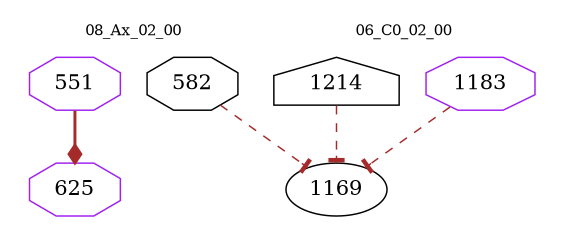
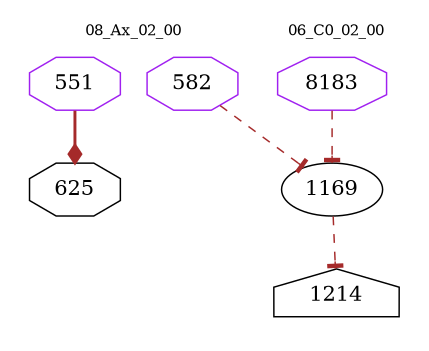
(192, 84) -> (192, 84)
(481, 84) -> (332, 84)
(337, 130) -> (334, 239)
(75, 190) -> (75, 190)
